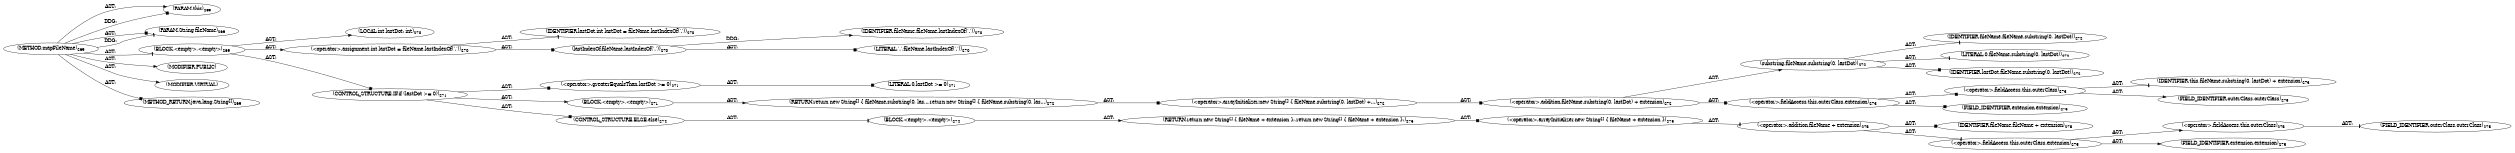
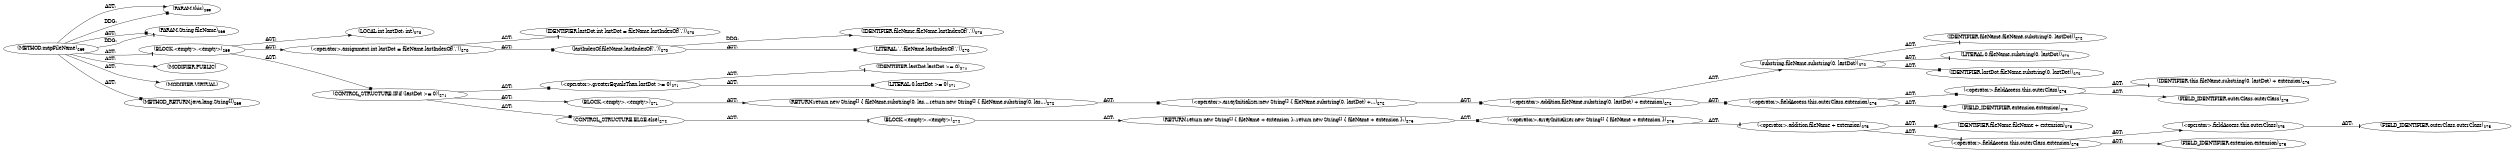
none -> (922, 68)
